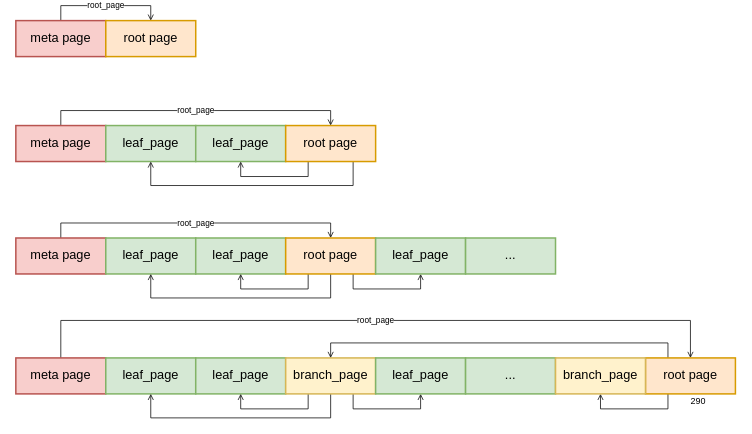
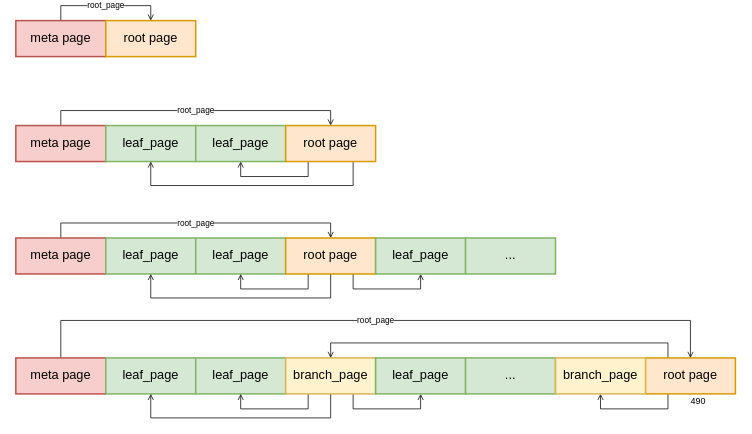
(698, 402) -> (698, 402)
